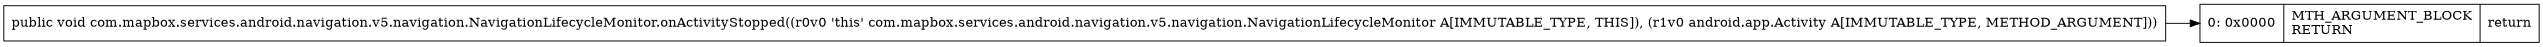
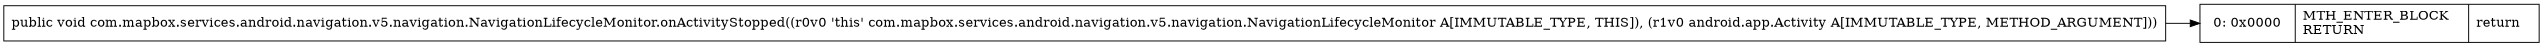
(2382, 16) -> (2376, 16)
